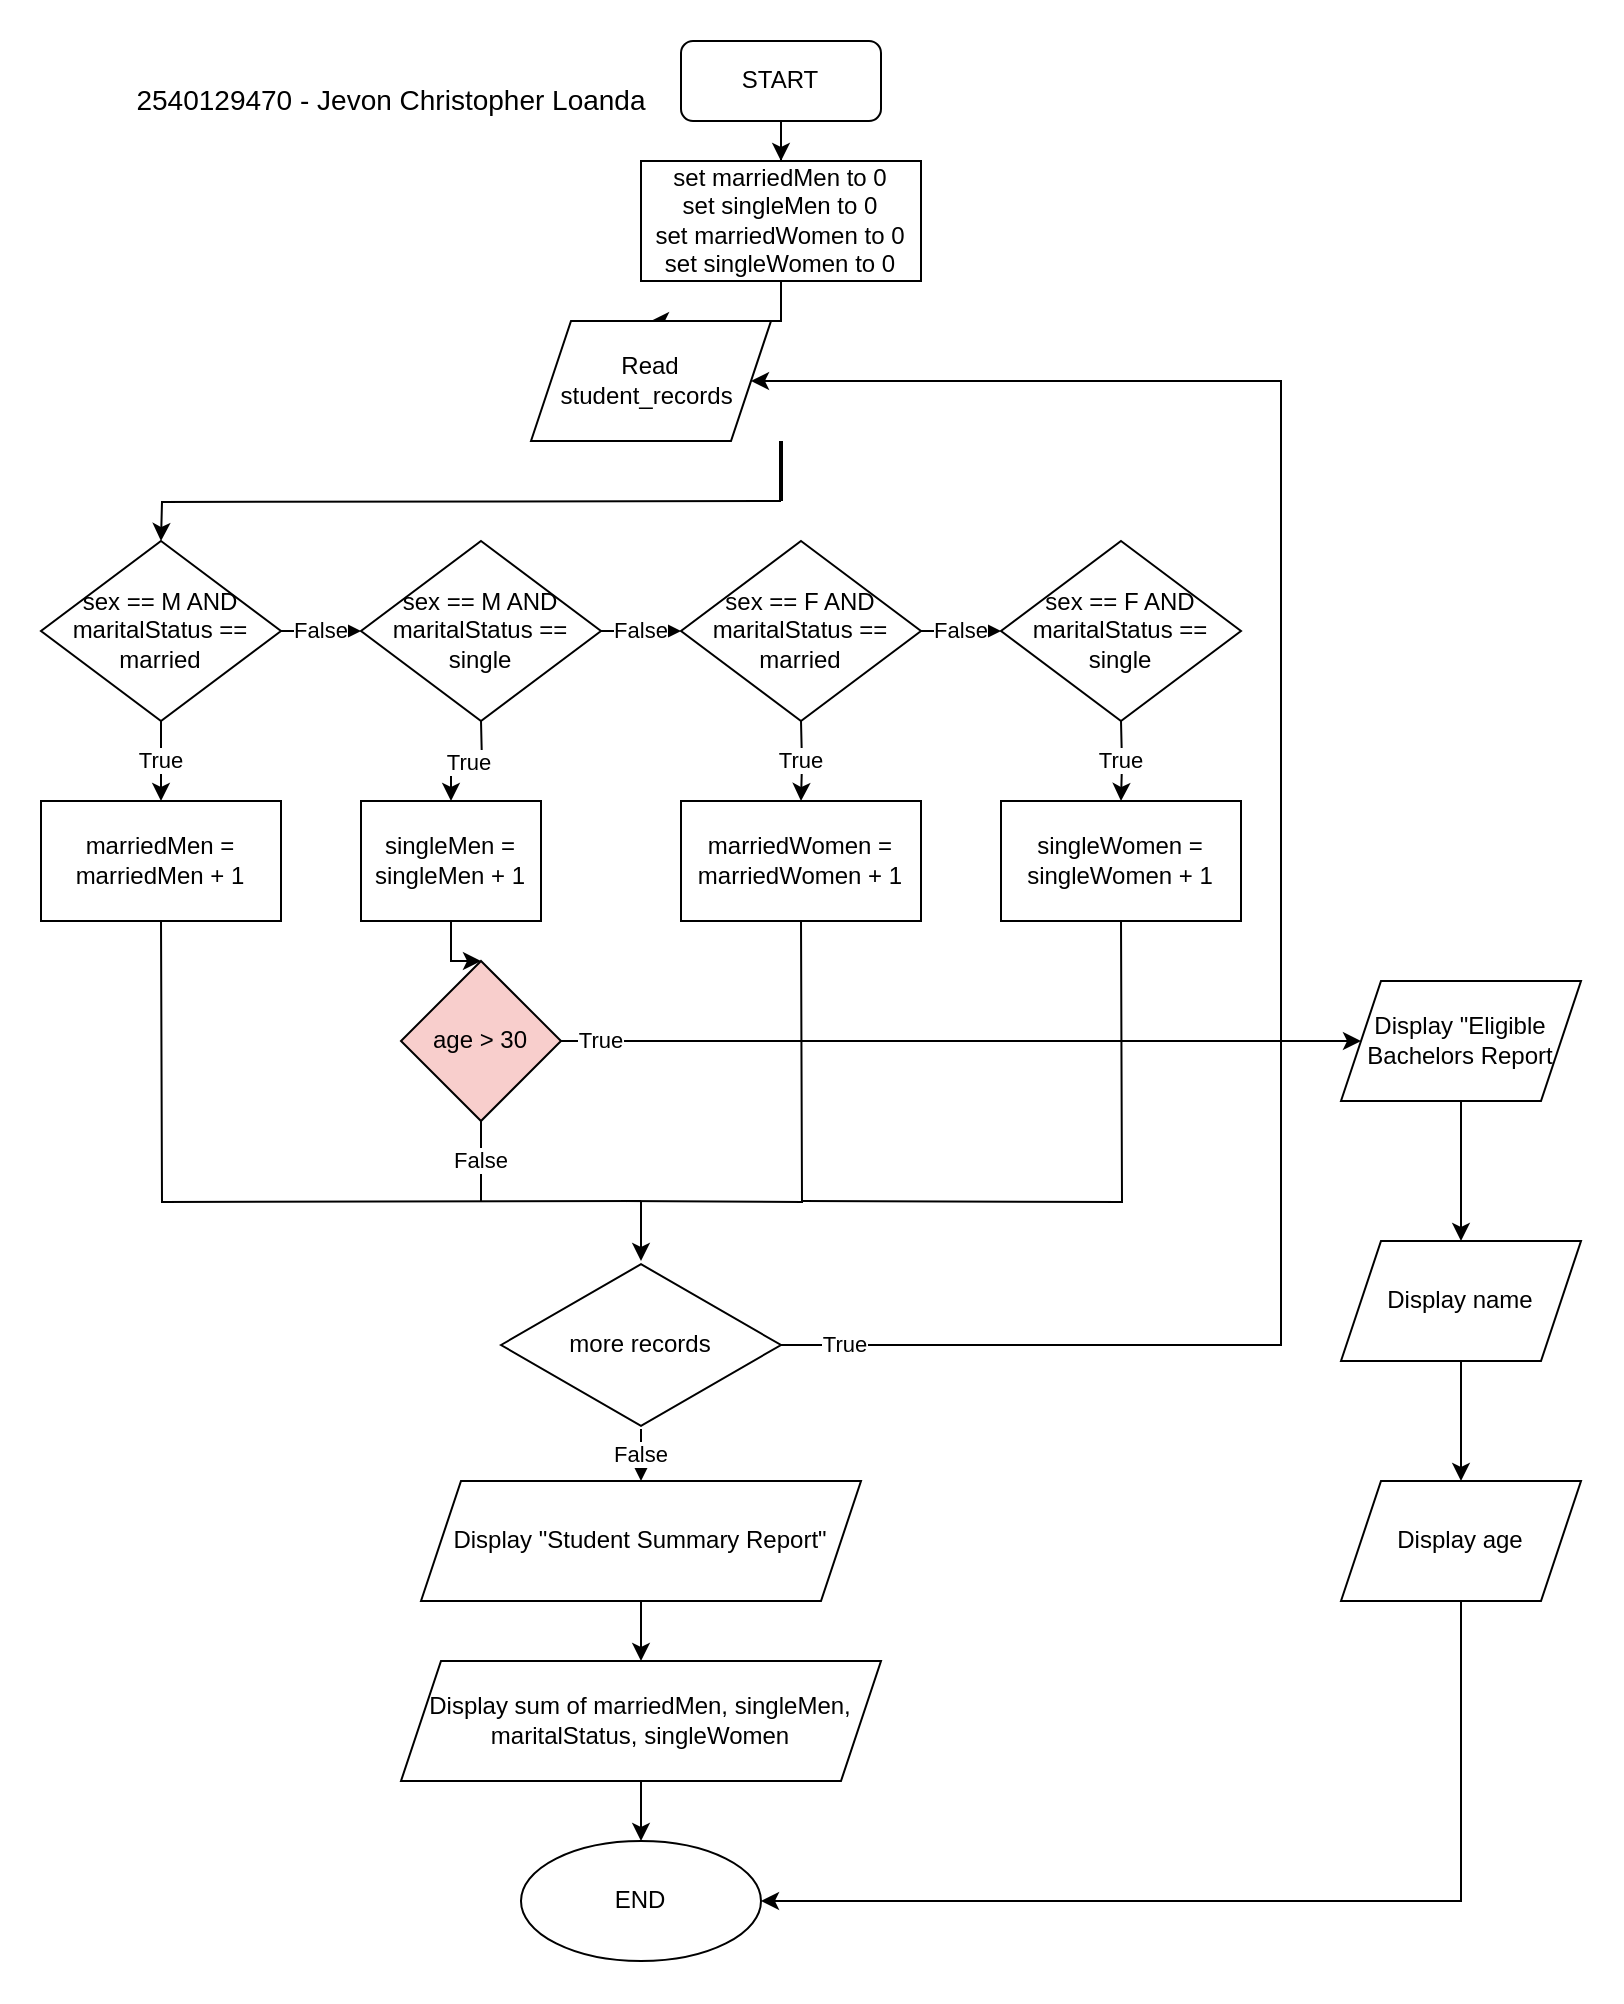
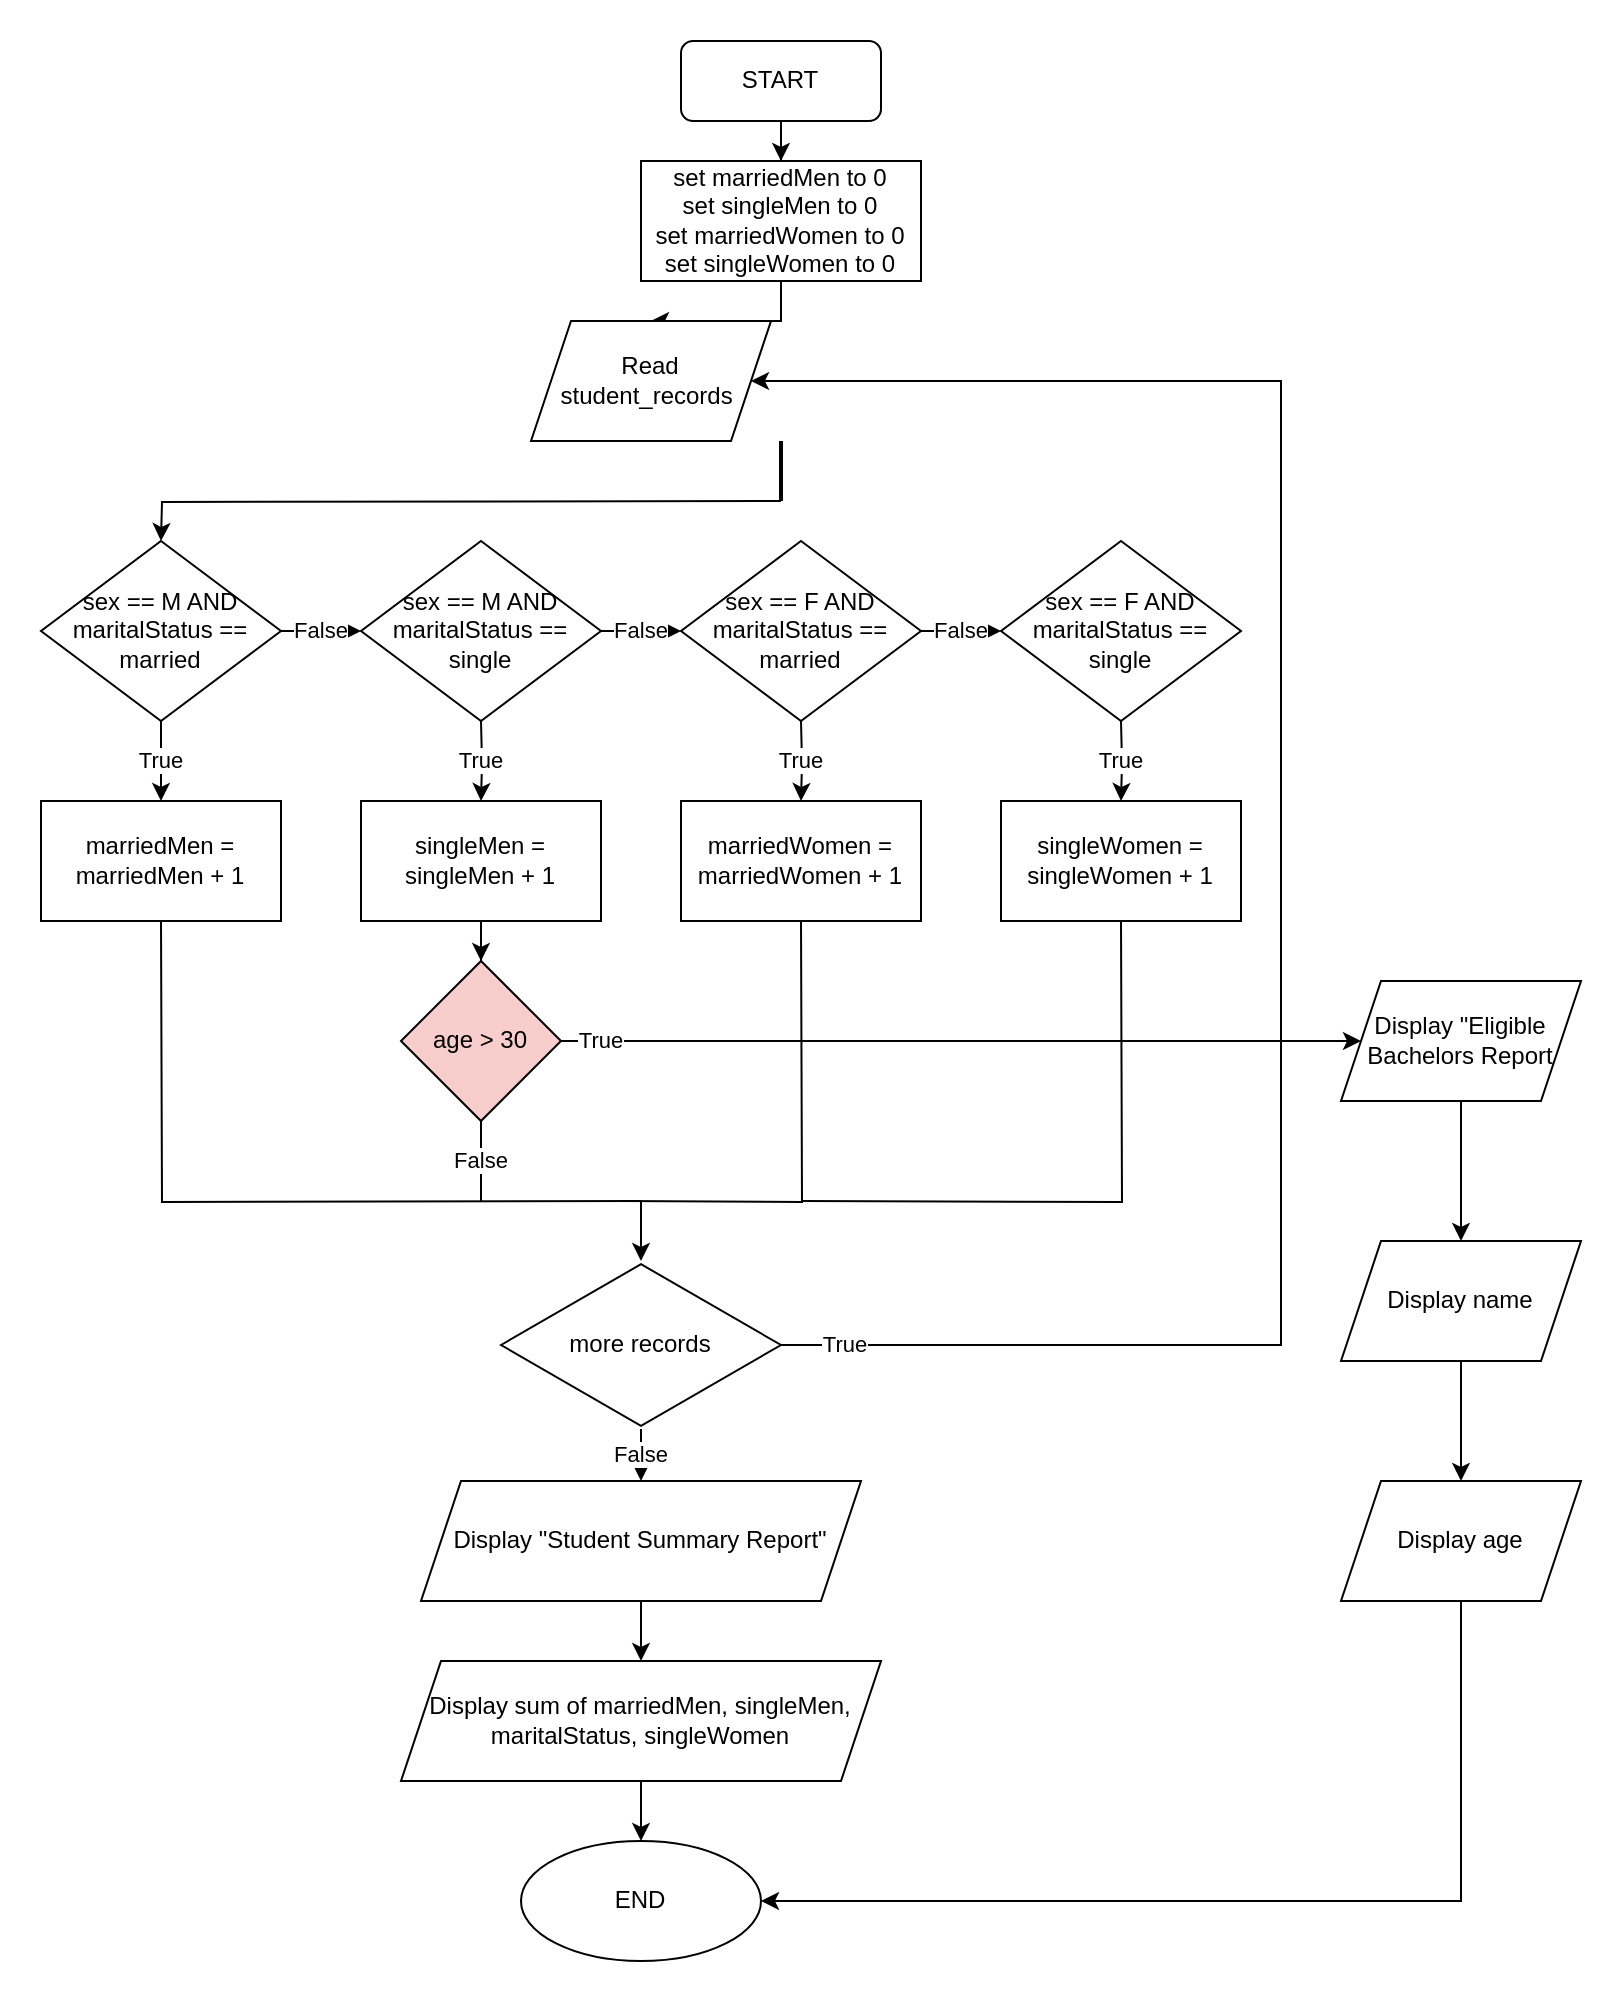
(391, 101) -> none
(451, 861) -> (481, 861)
